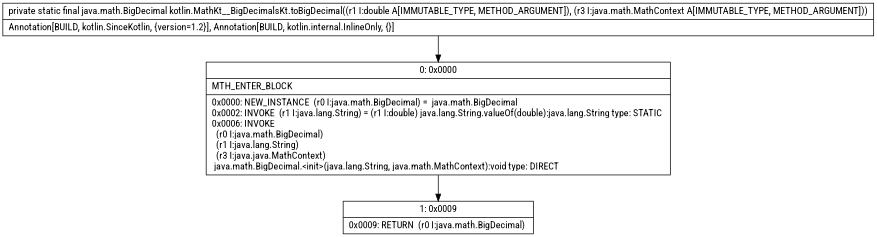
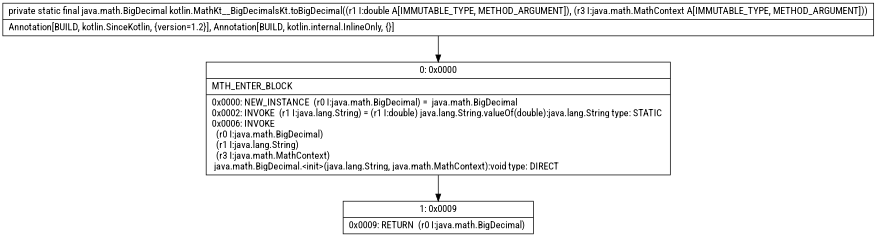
(269, 156) -> (271, 156)
